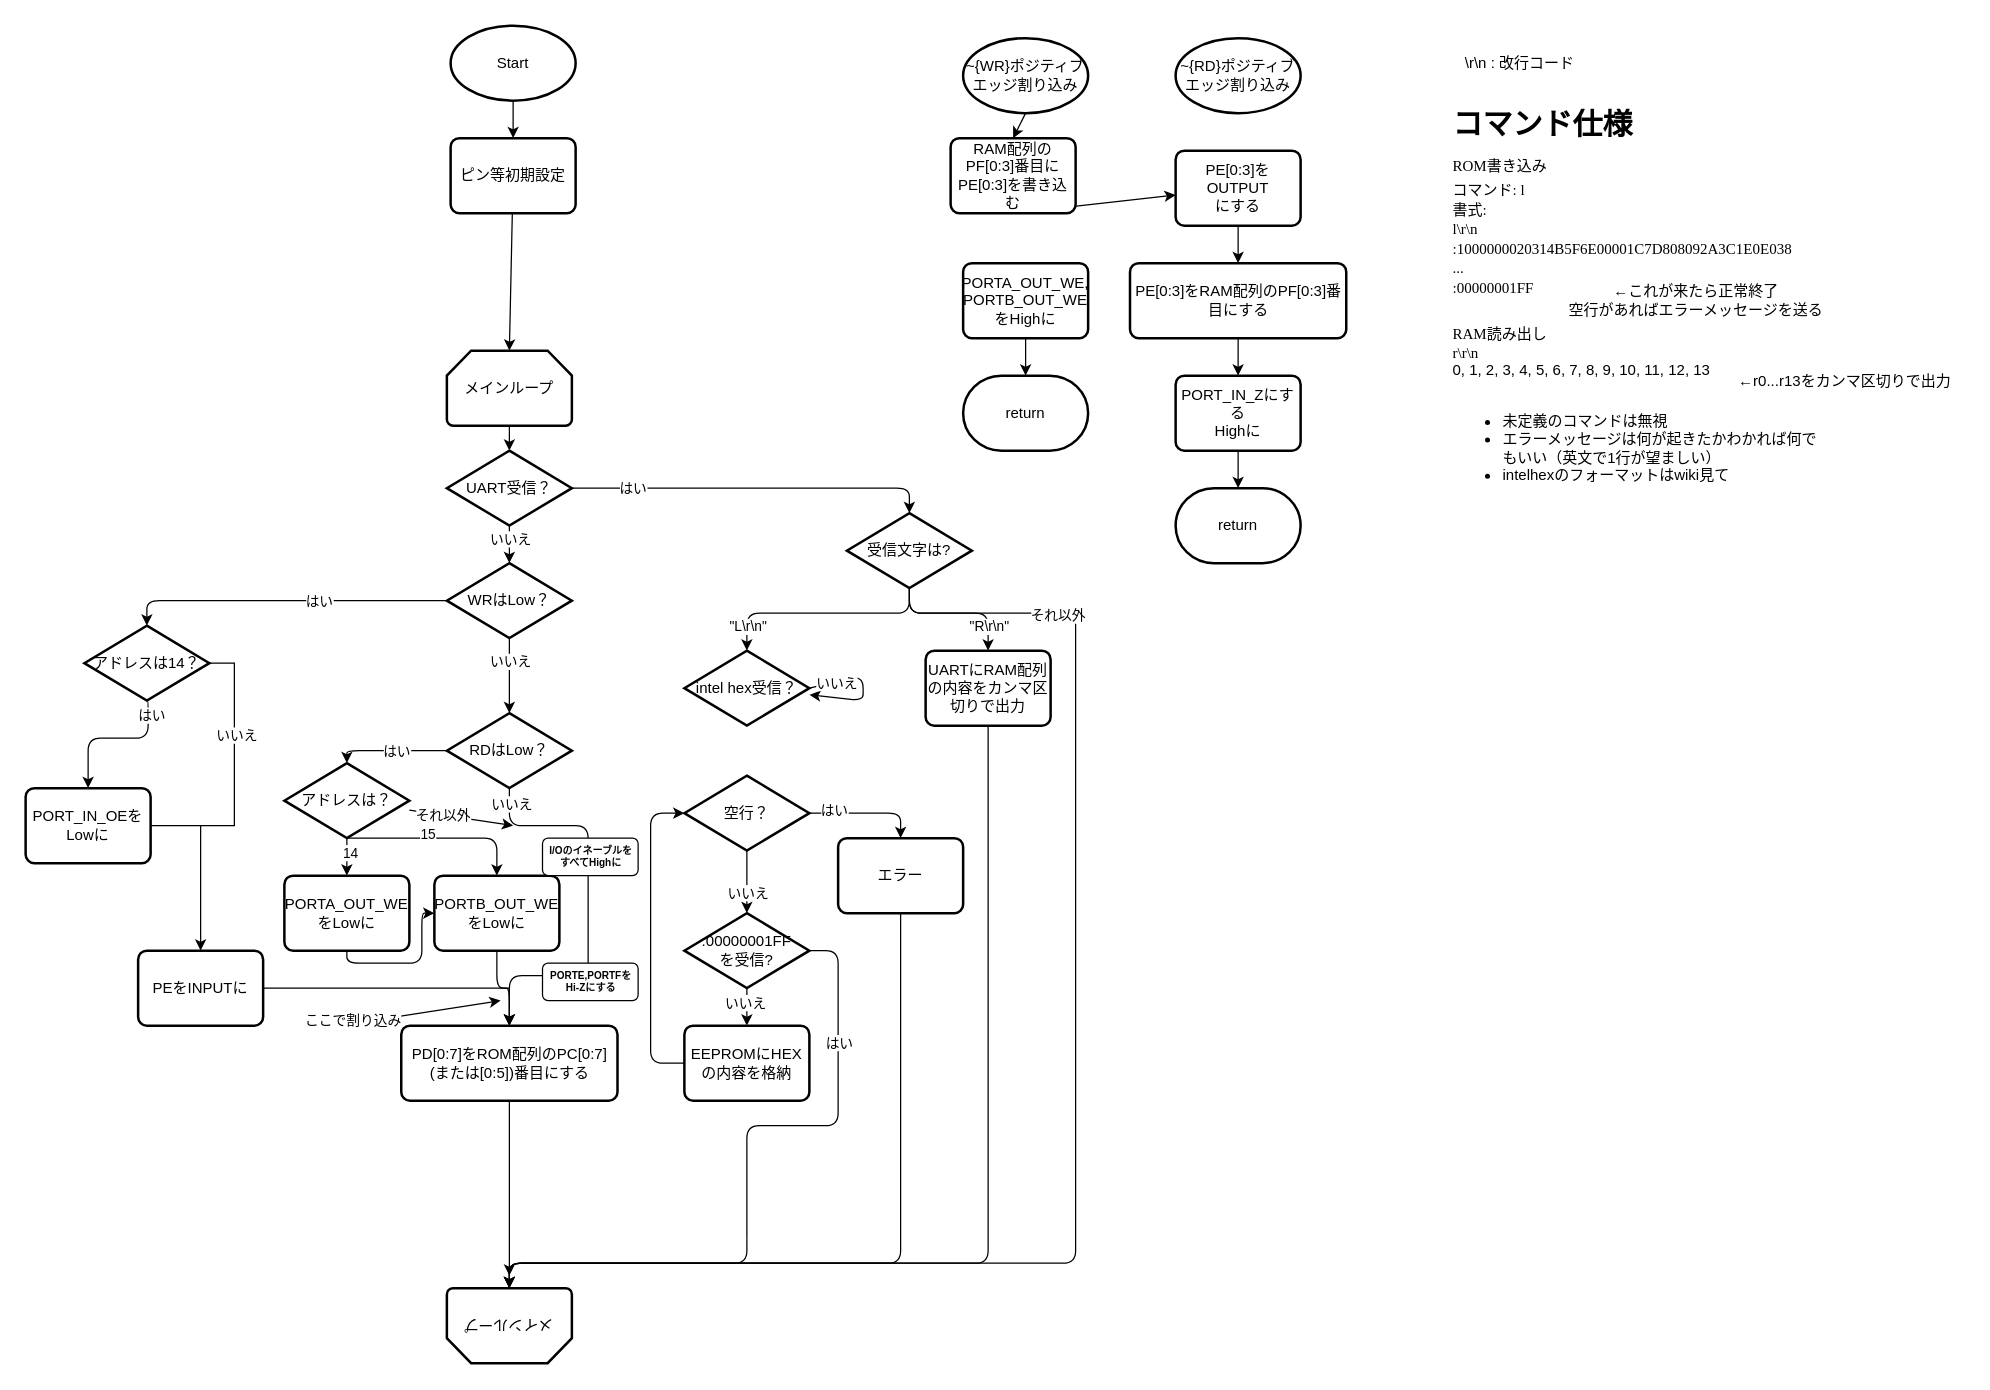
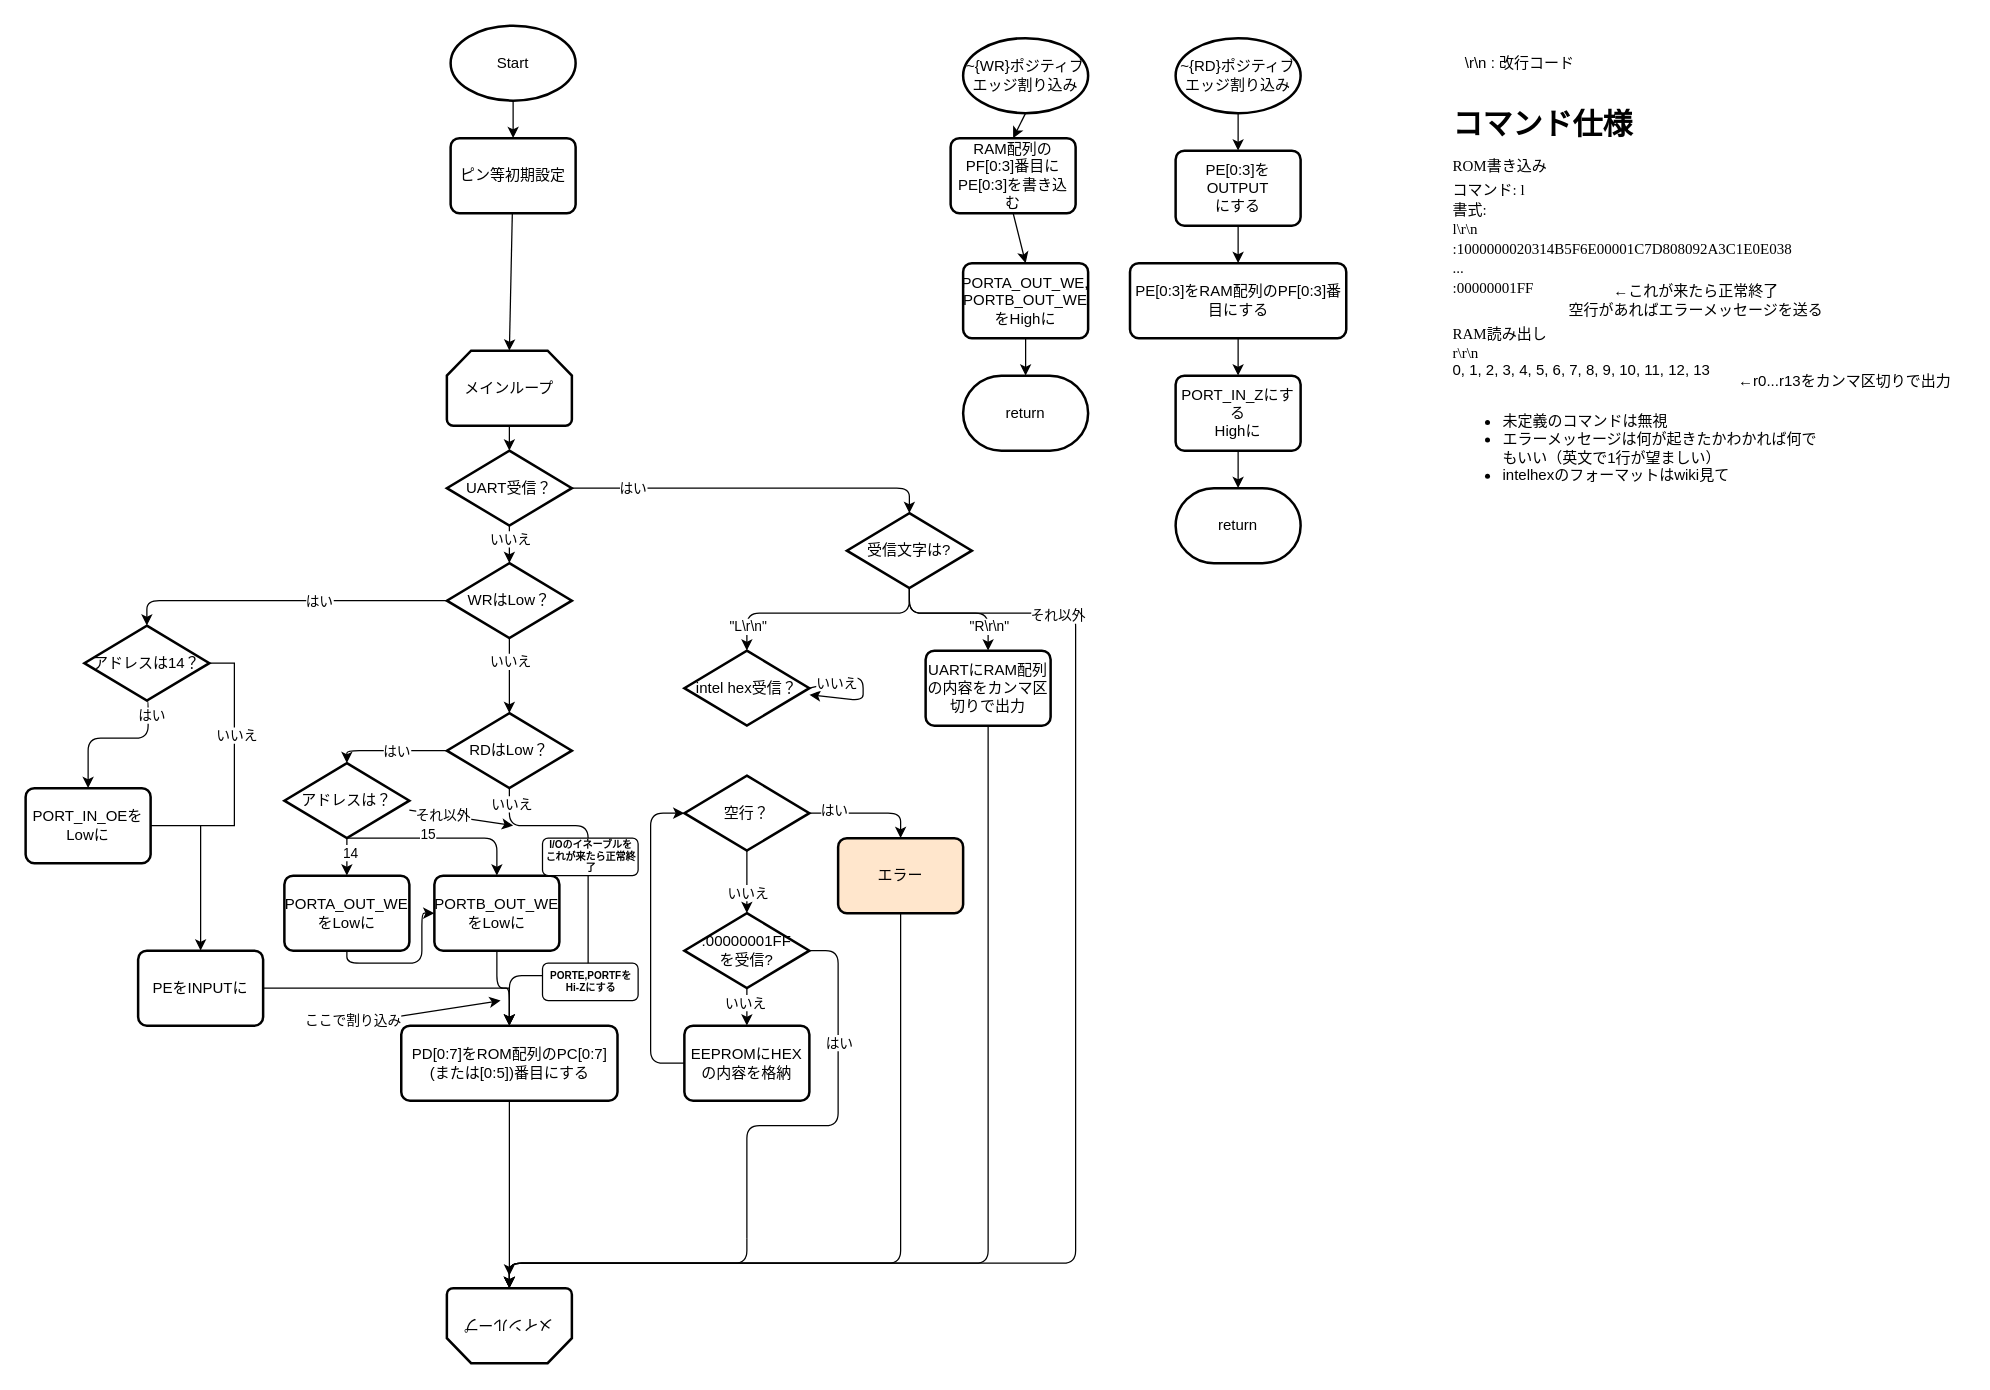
none -> (1238, 127)
(1121, 201) -> (1018, 234)
(591, 857) -> (591, 857)
(901, 876) -> (901, 876)
